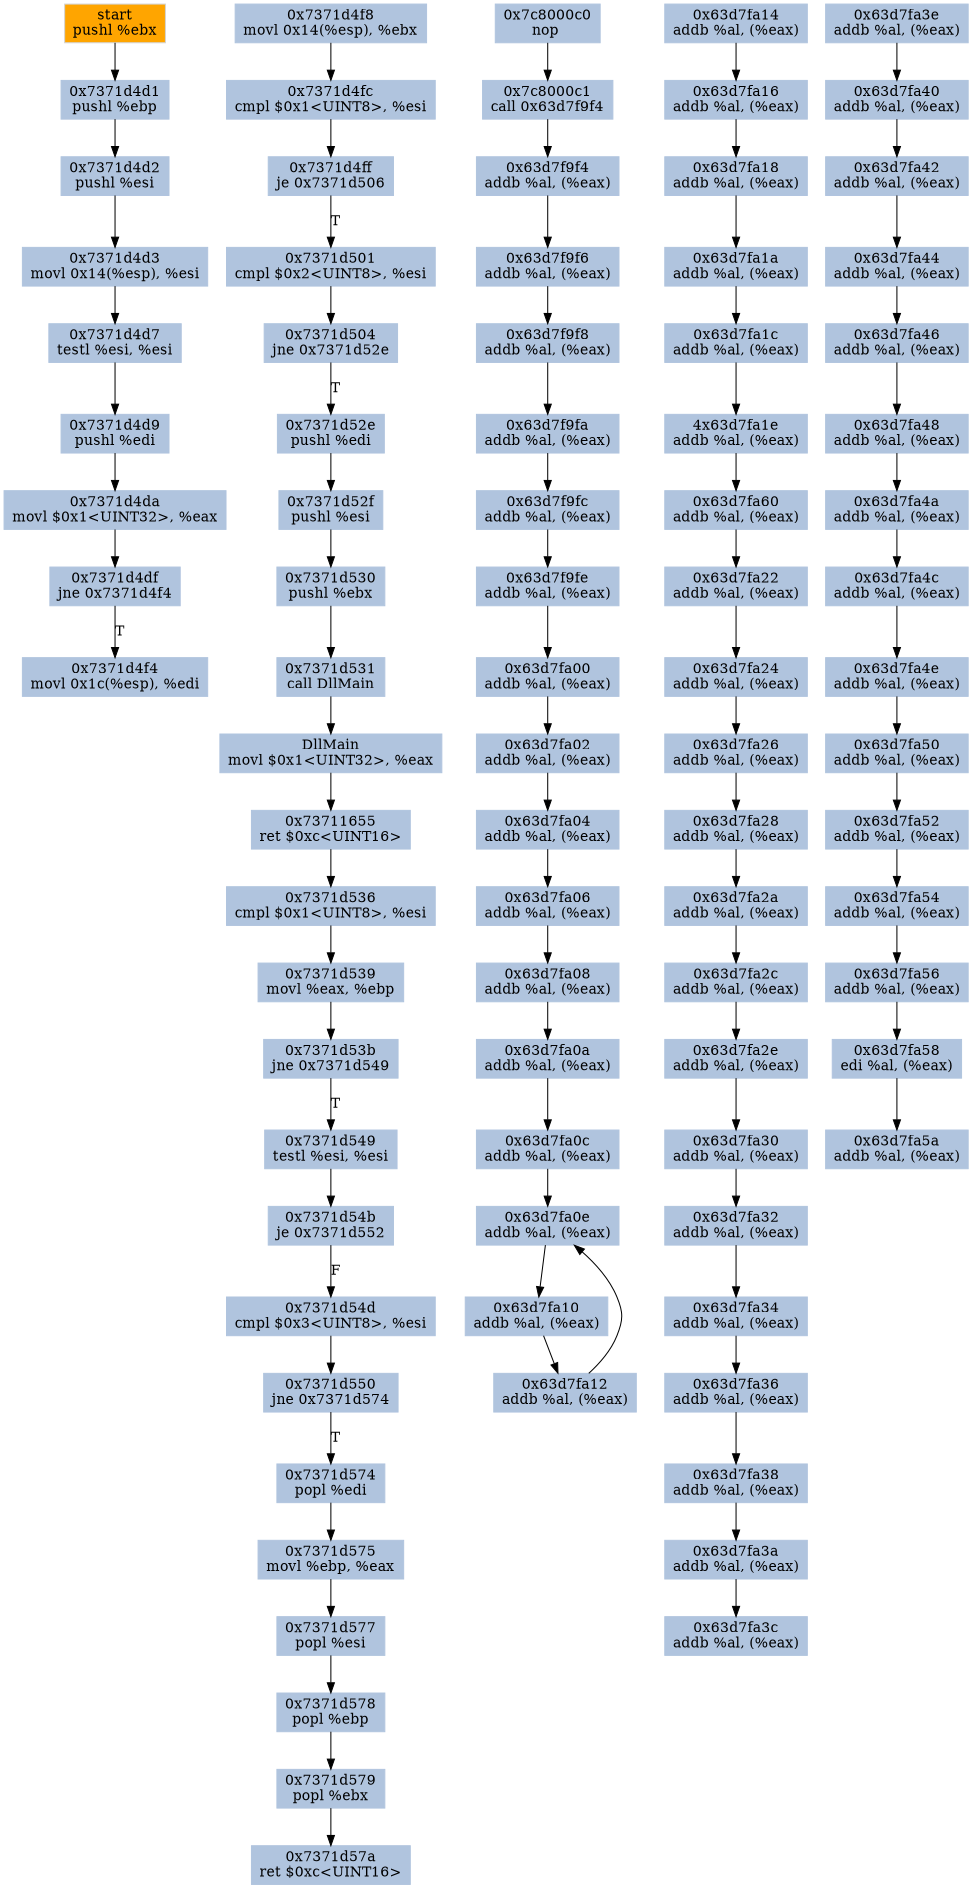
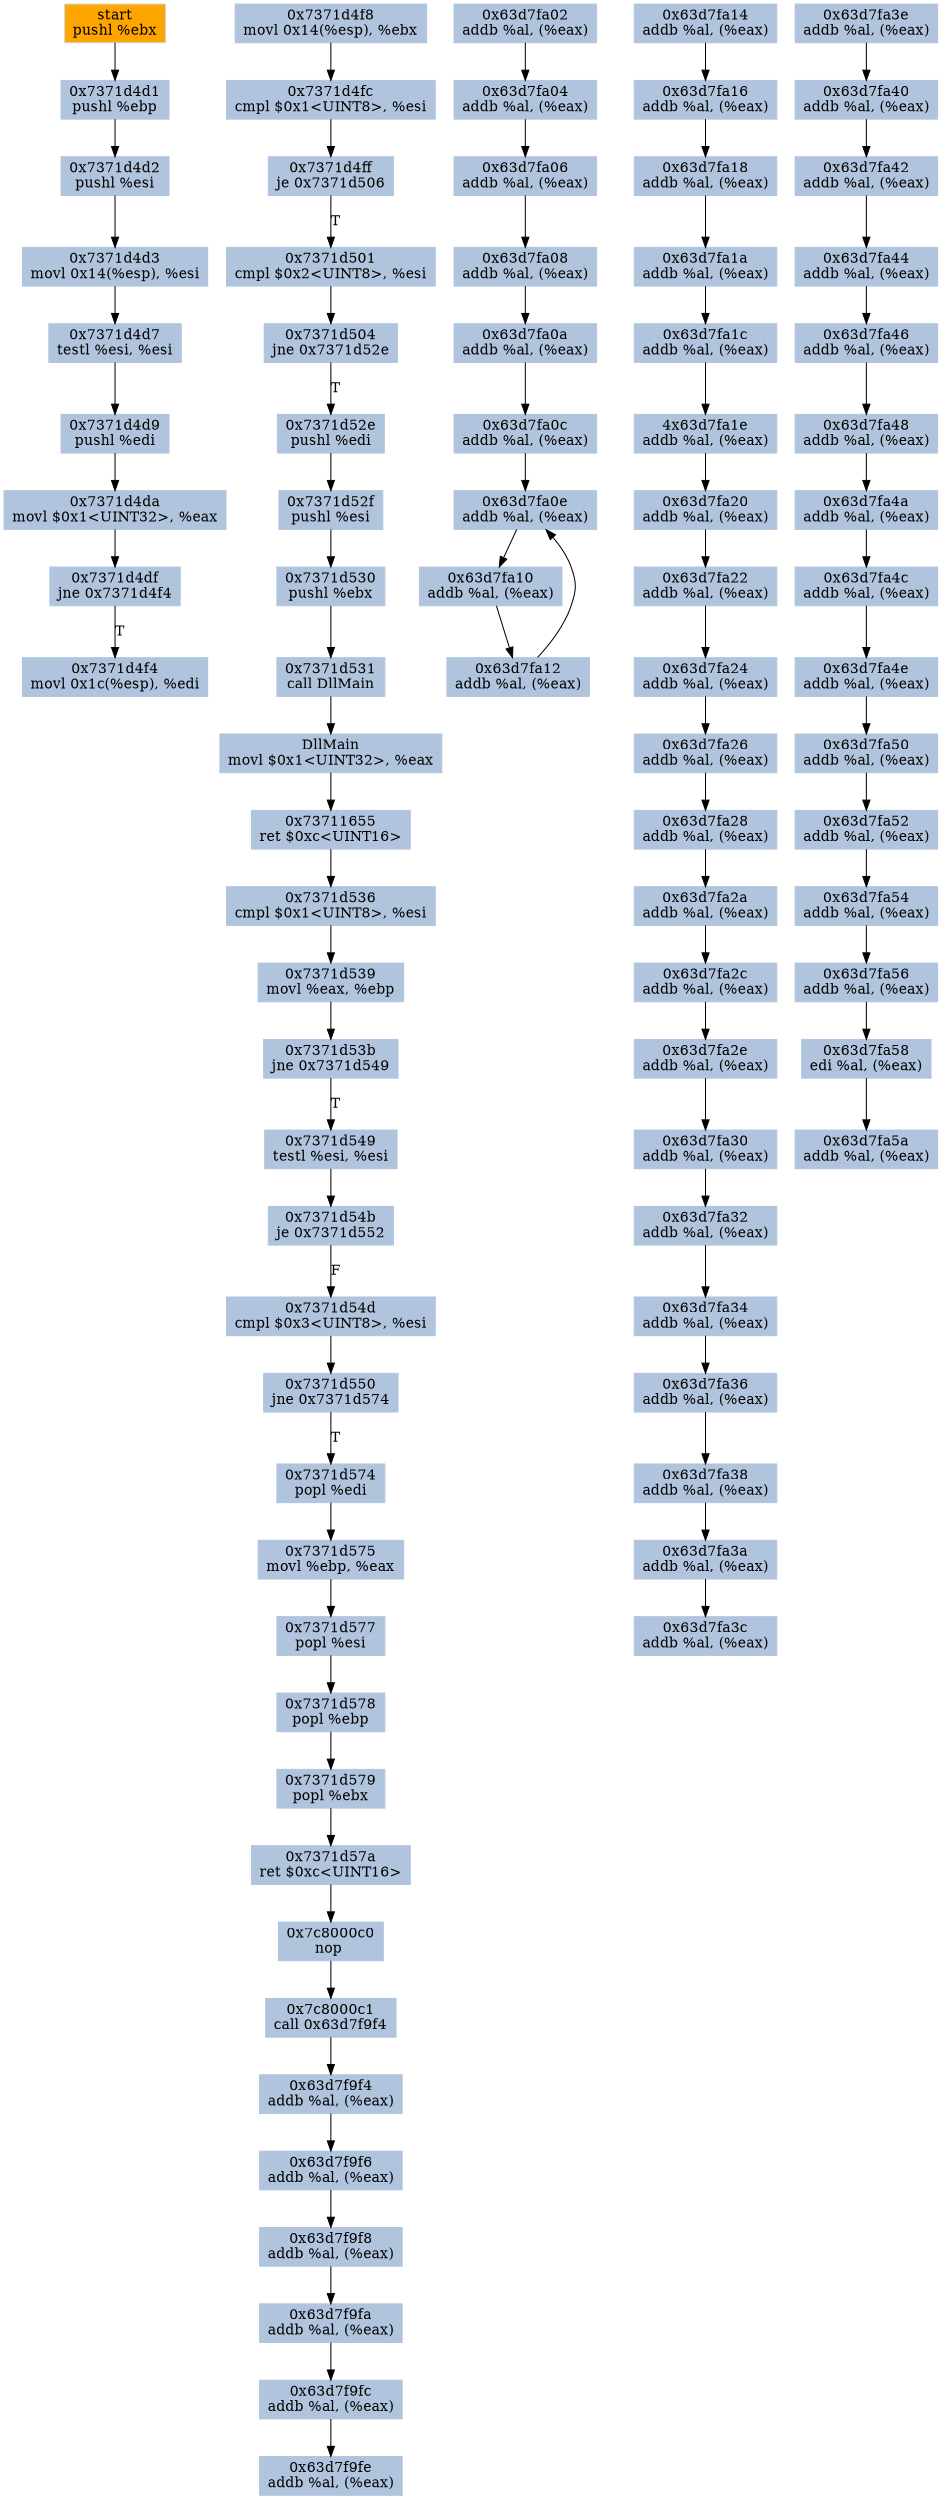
(736, 510) -> (706, 510)
(548, 677) -> none
none -> (331, 1898)
